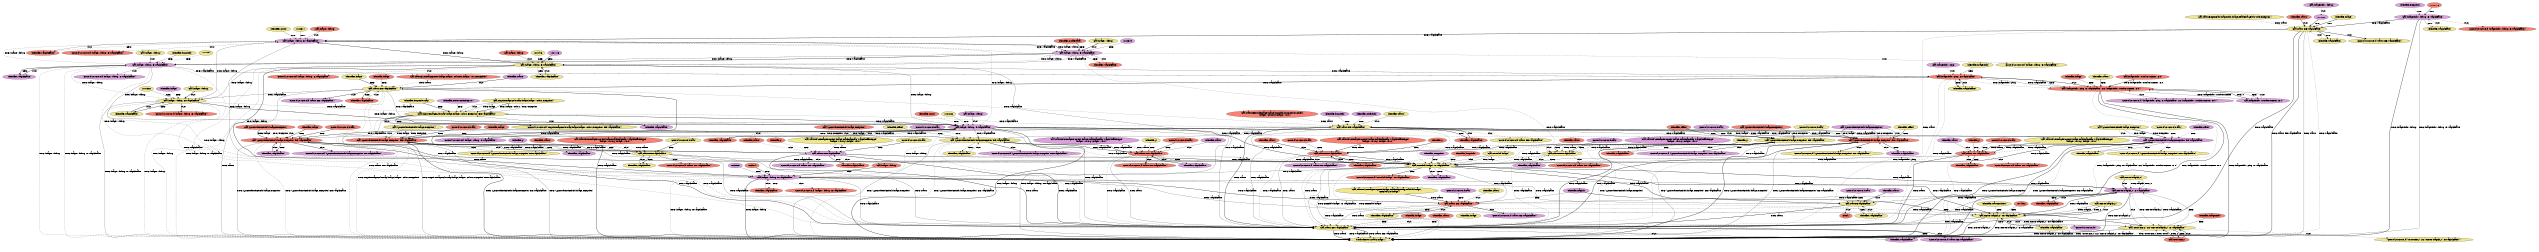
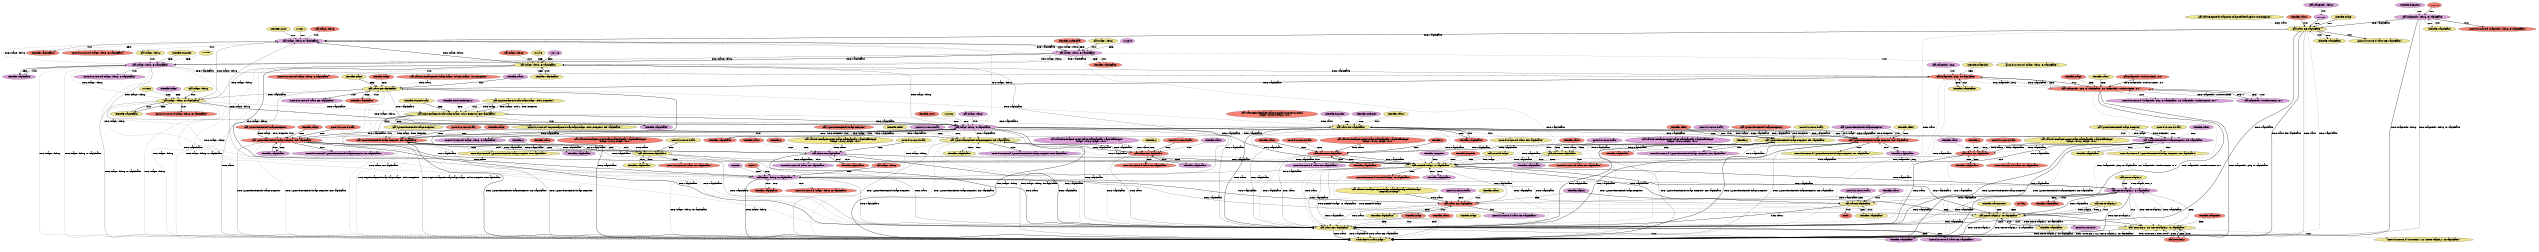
(2459, 23) -> (2459, 23)
(1412, 171) -> (1412, 171)
